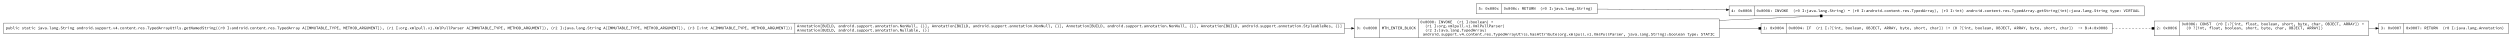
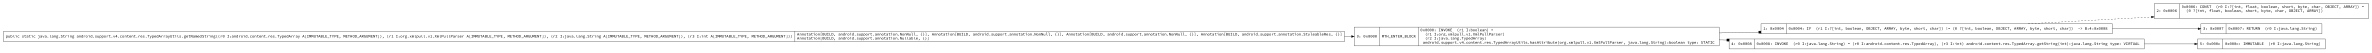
(1549, 9) -> (2274, 44)
(1662, 9) -> (2169, 44)
(2132, 28) -> (2090, 20)
(2372, 28) -> (2155, 29)
(2456, 28) -> (2274, 29)
